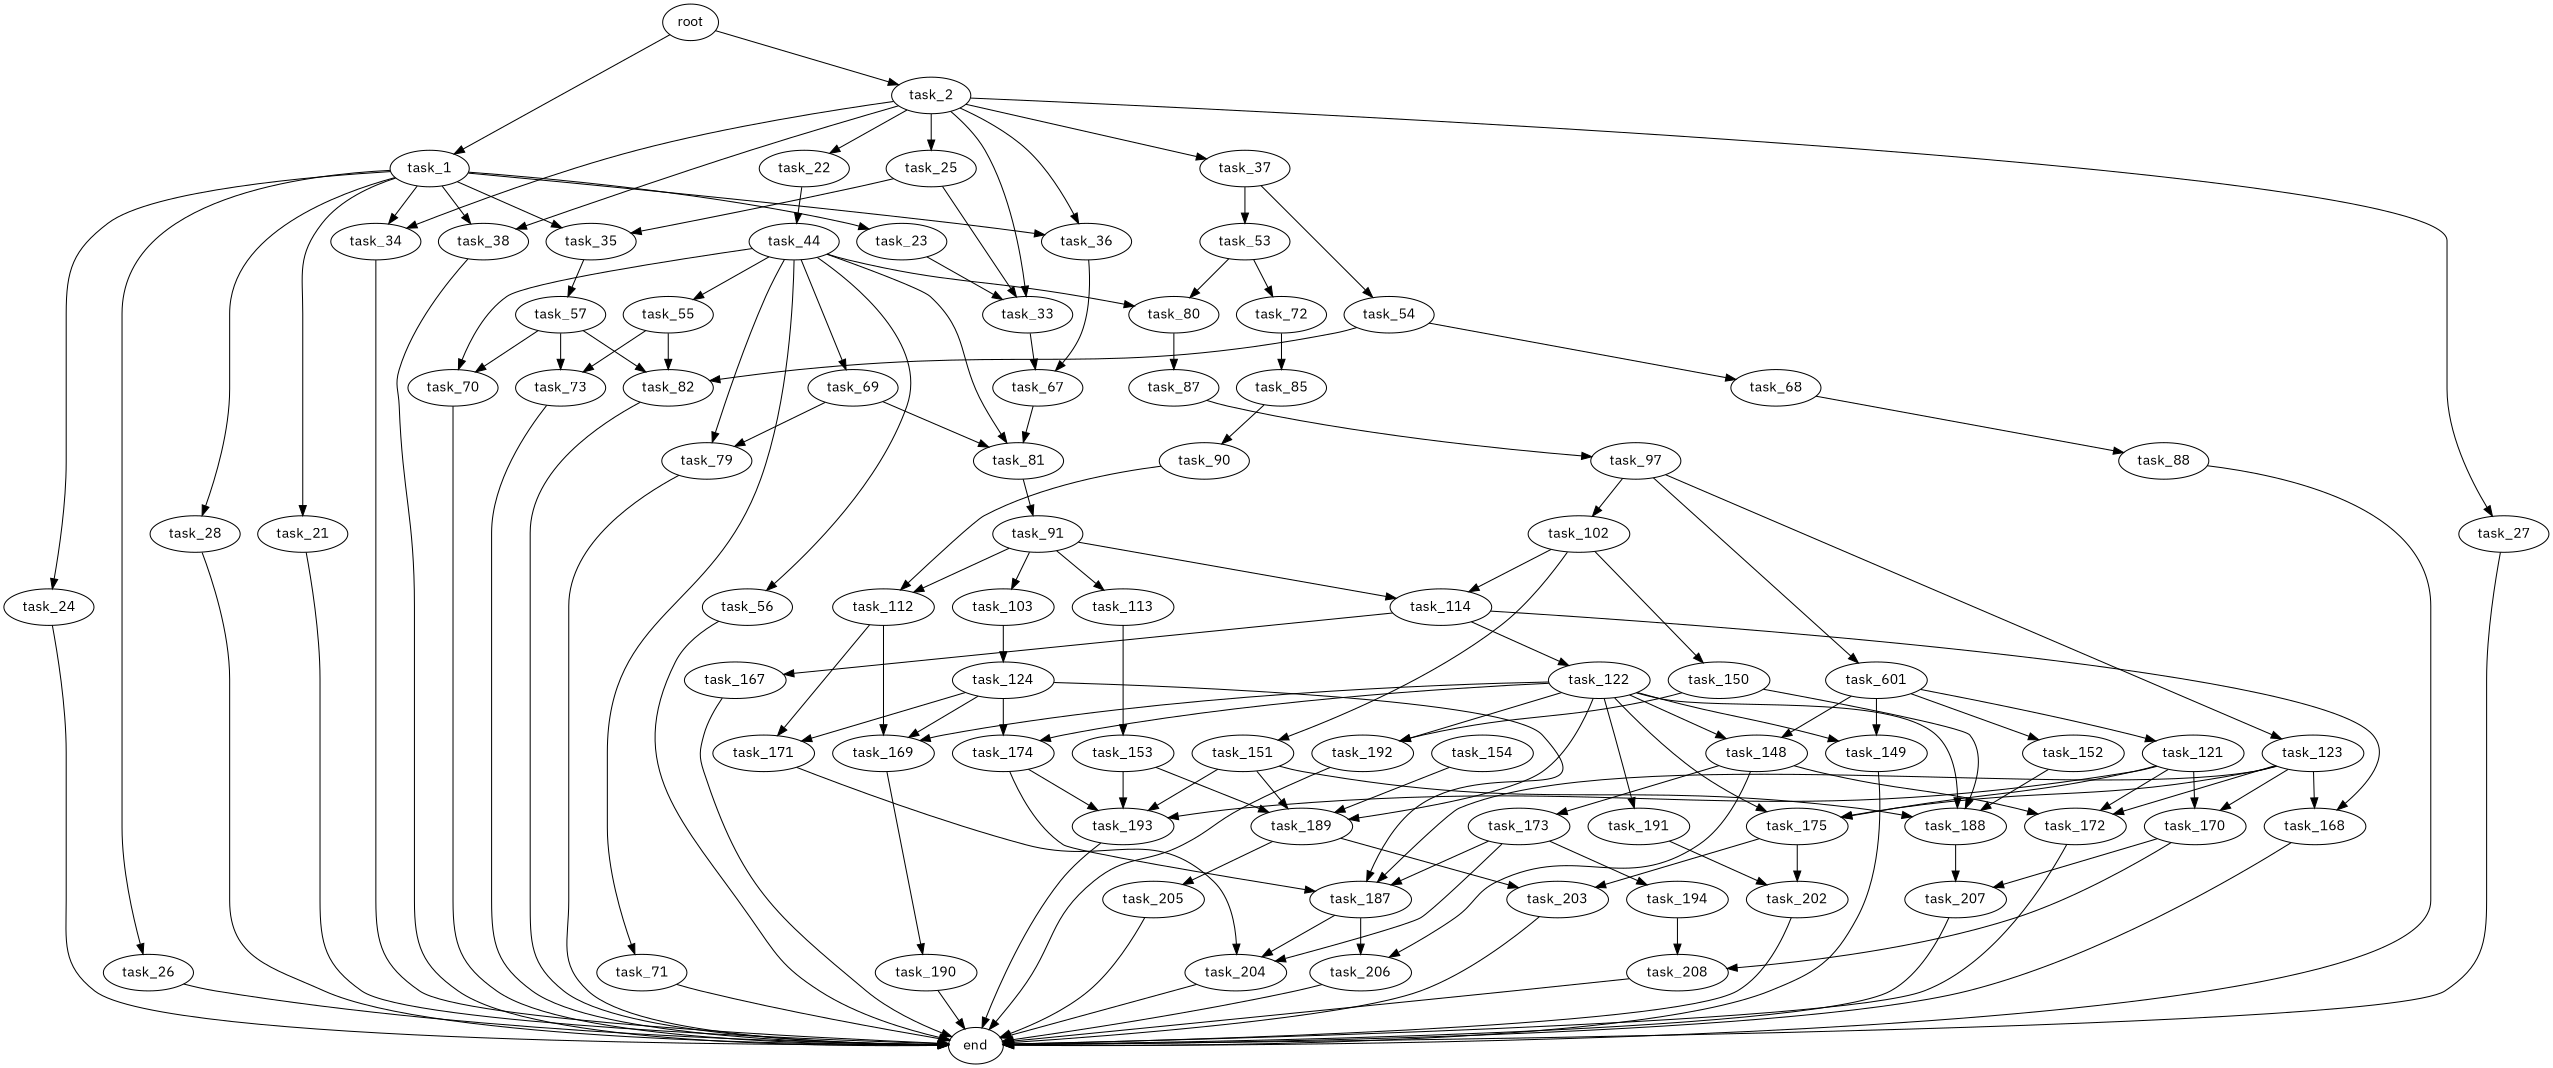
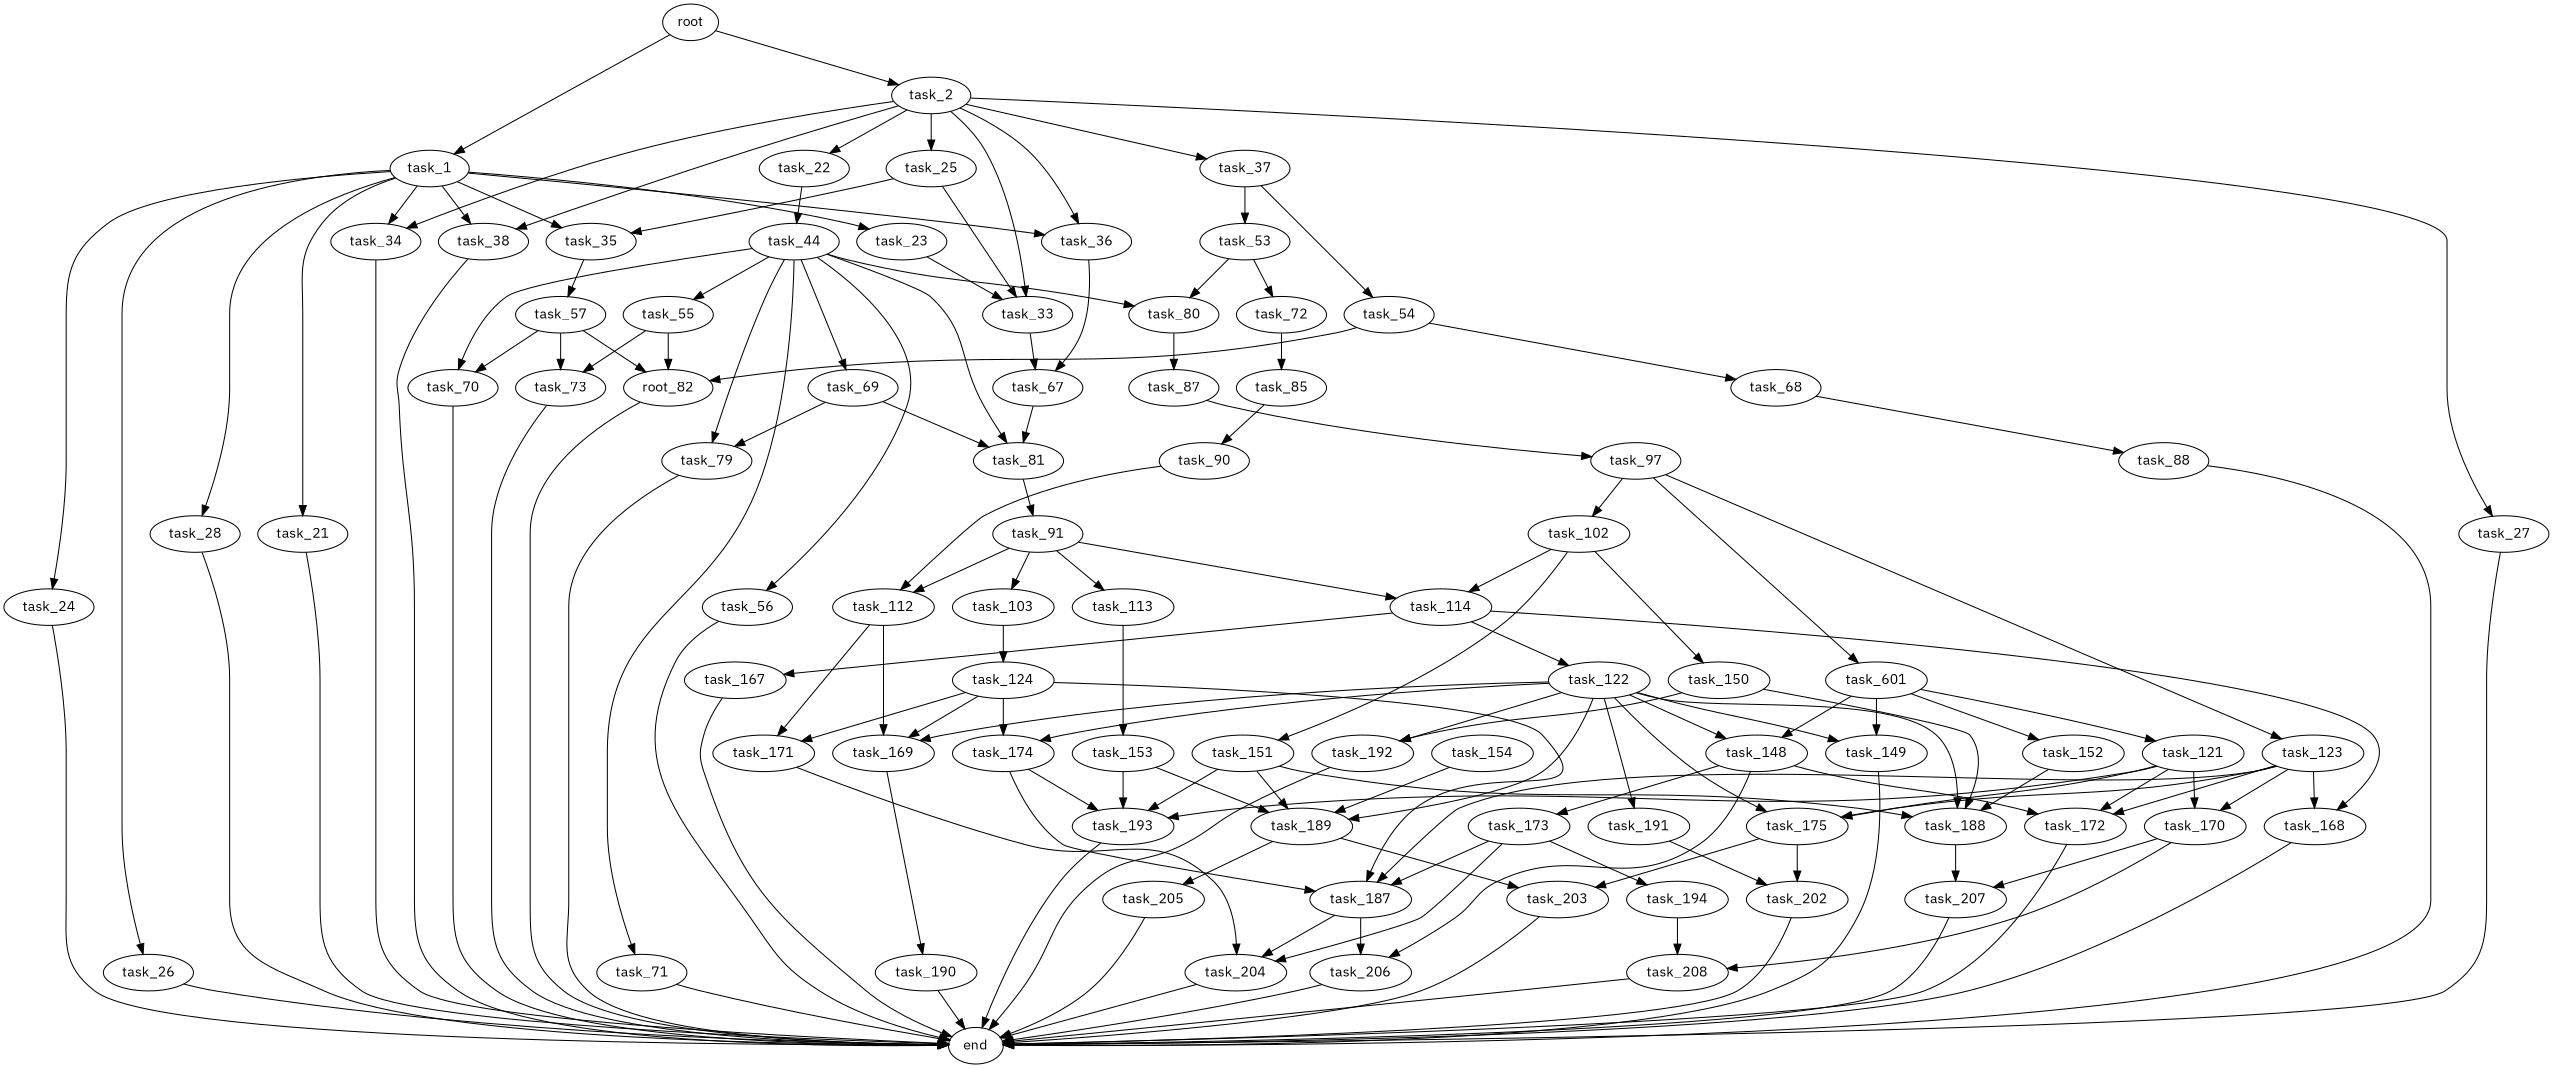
(668, 388) -> (668, 388)
